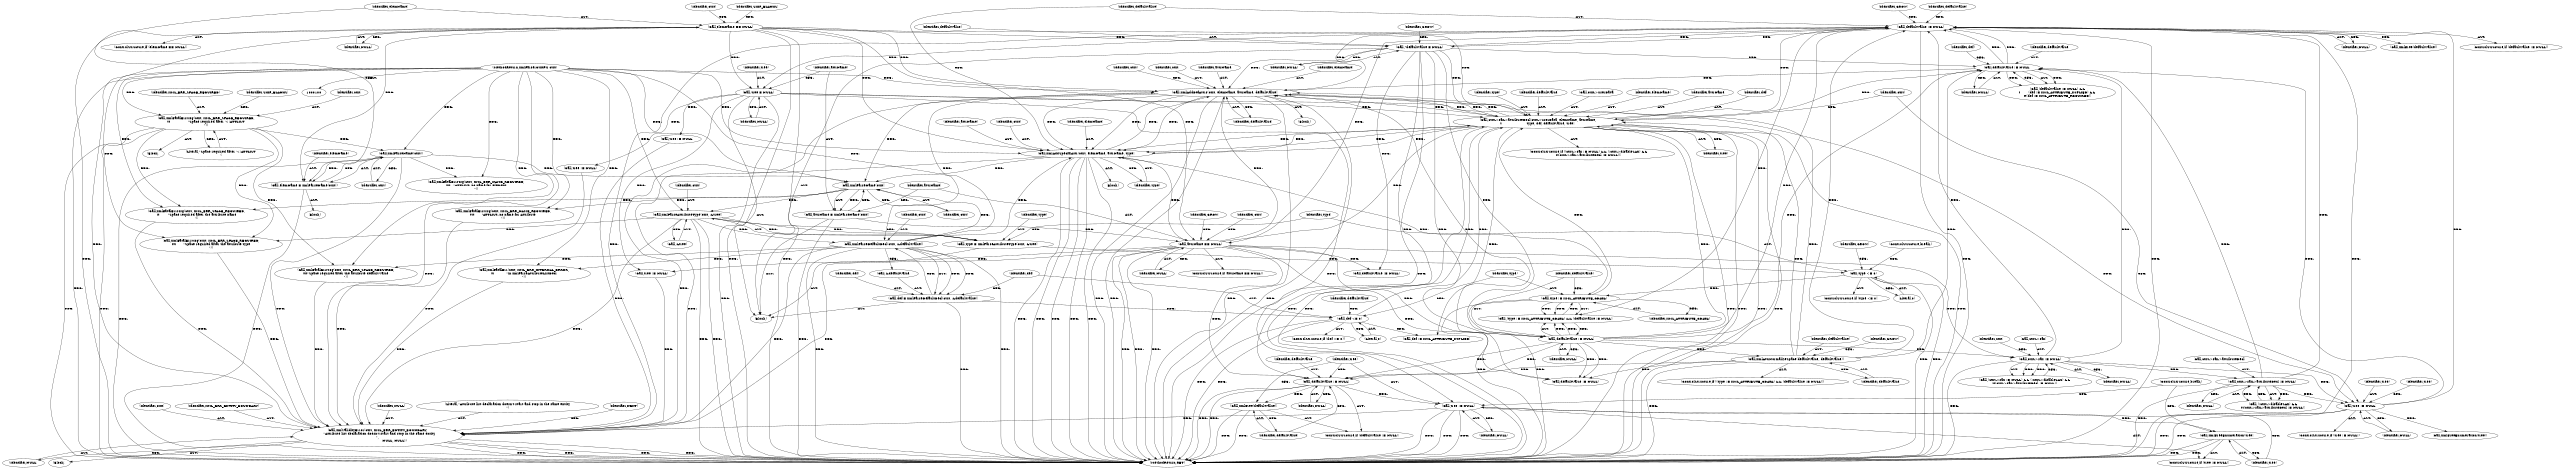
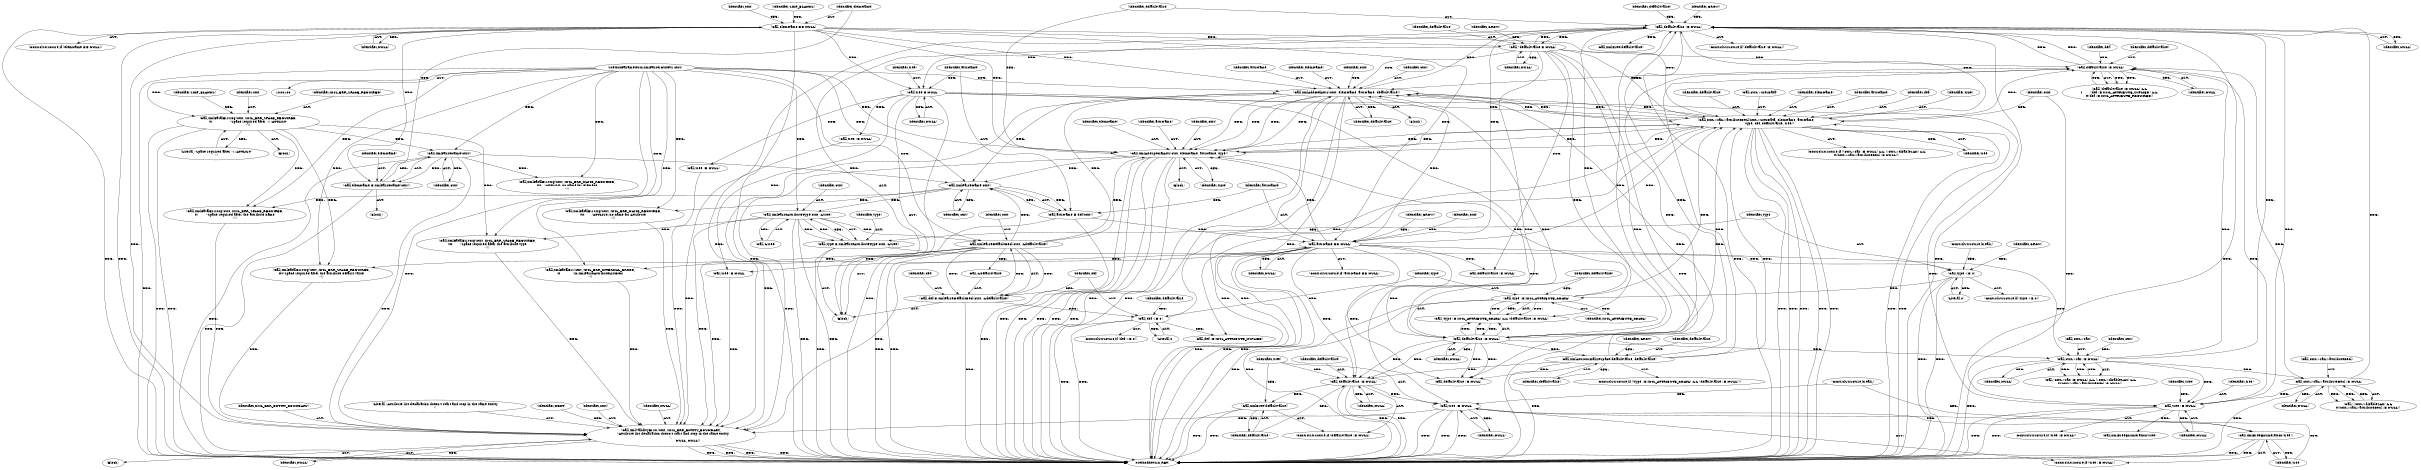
(525, 68) -> (645, 68)
(837, 215) -> (1070, 215)
(1383, 216) -> (1476, 204)
none -> (818, 445)
